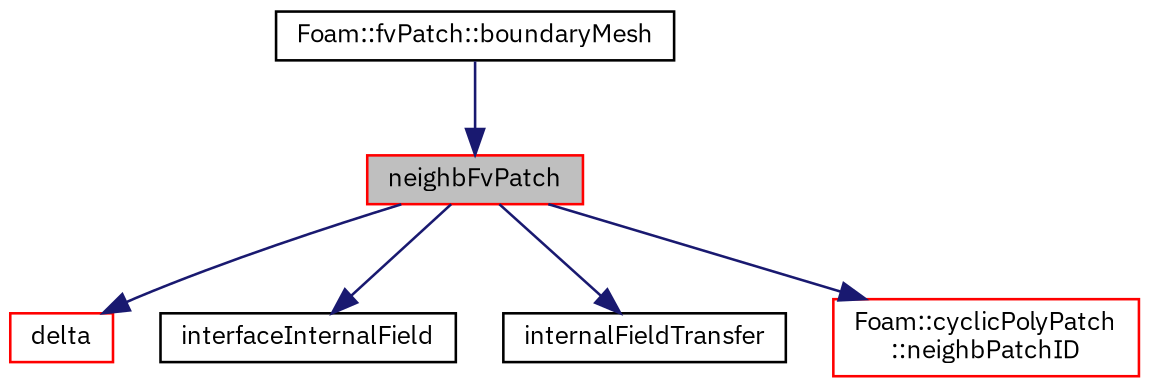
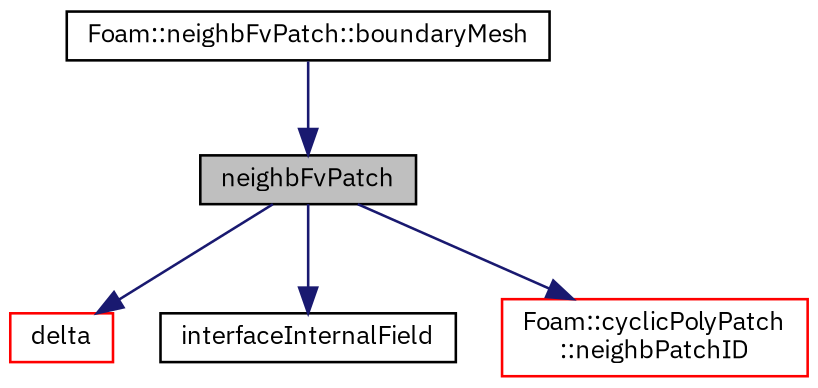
(475, 36) -> (308, 36)
(475, 180) -> (308, 180)
(645, 338) -> none
